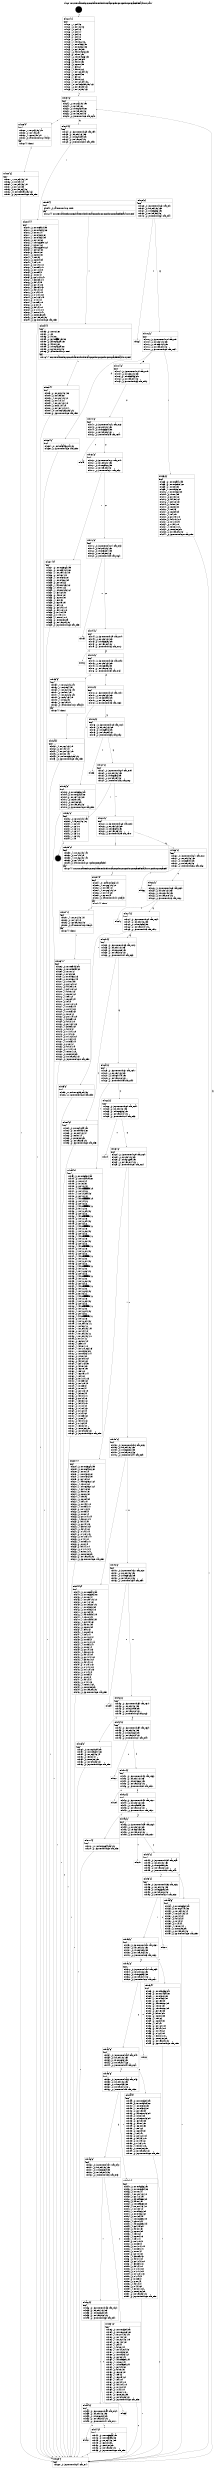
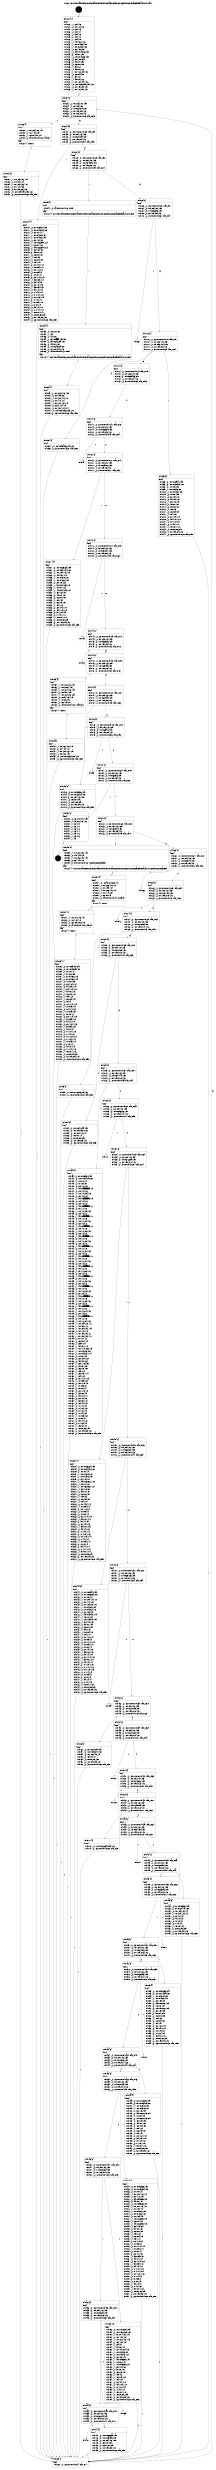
none -> (89, 160)
